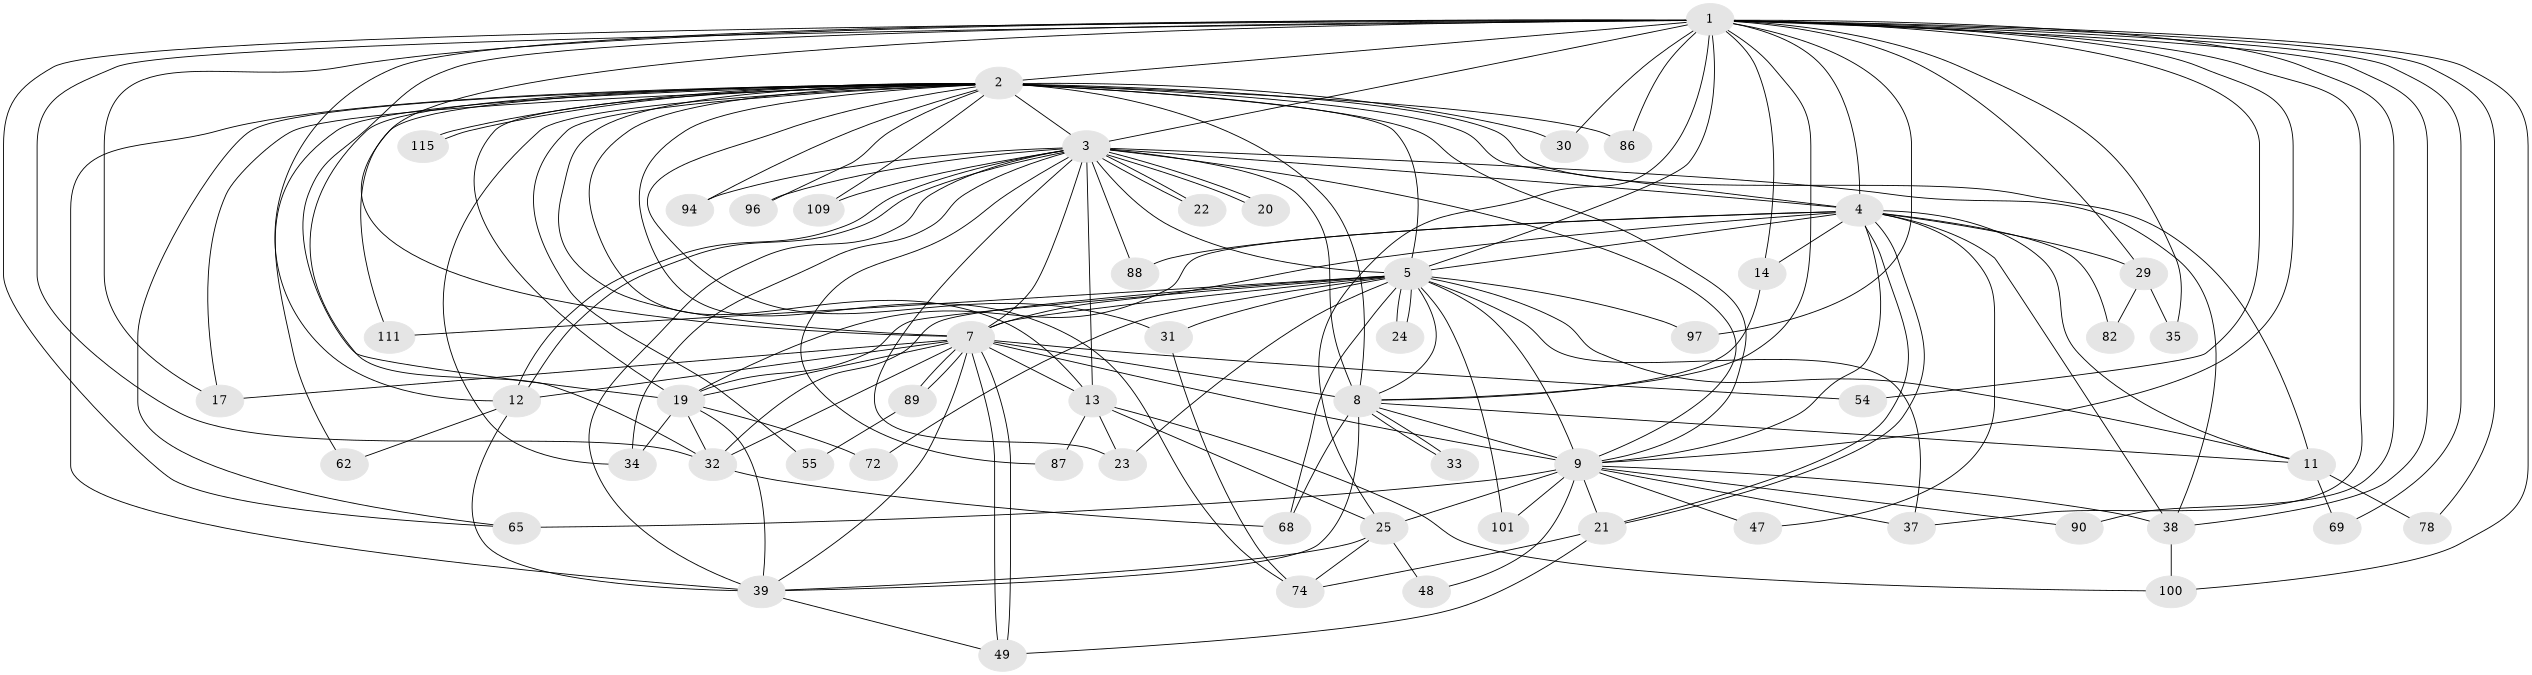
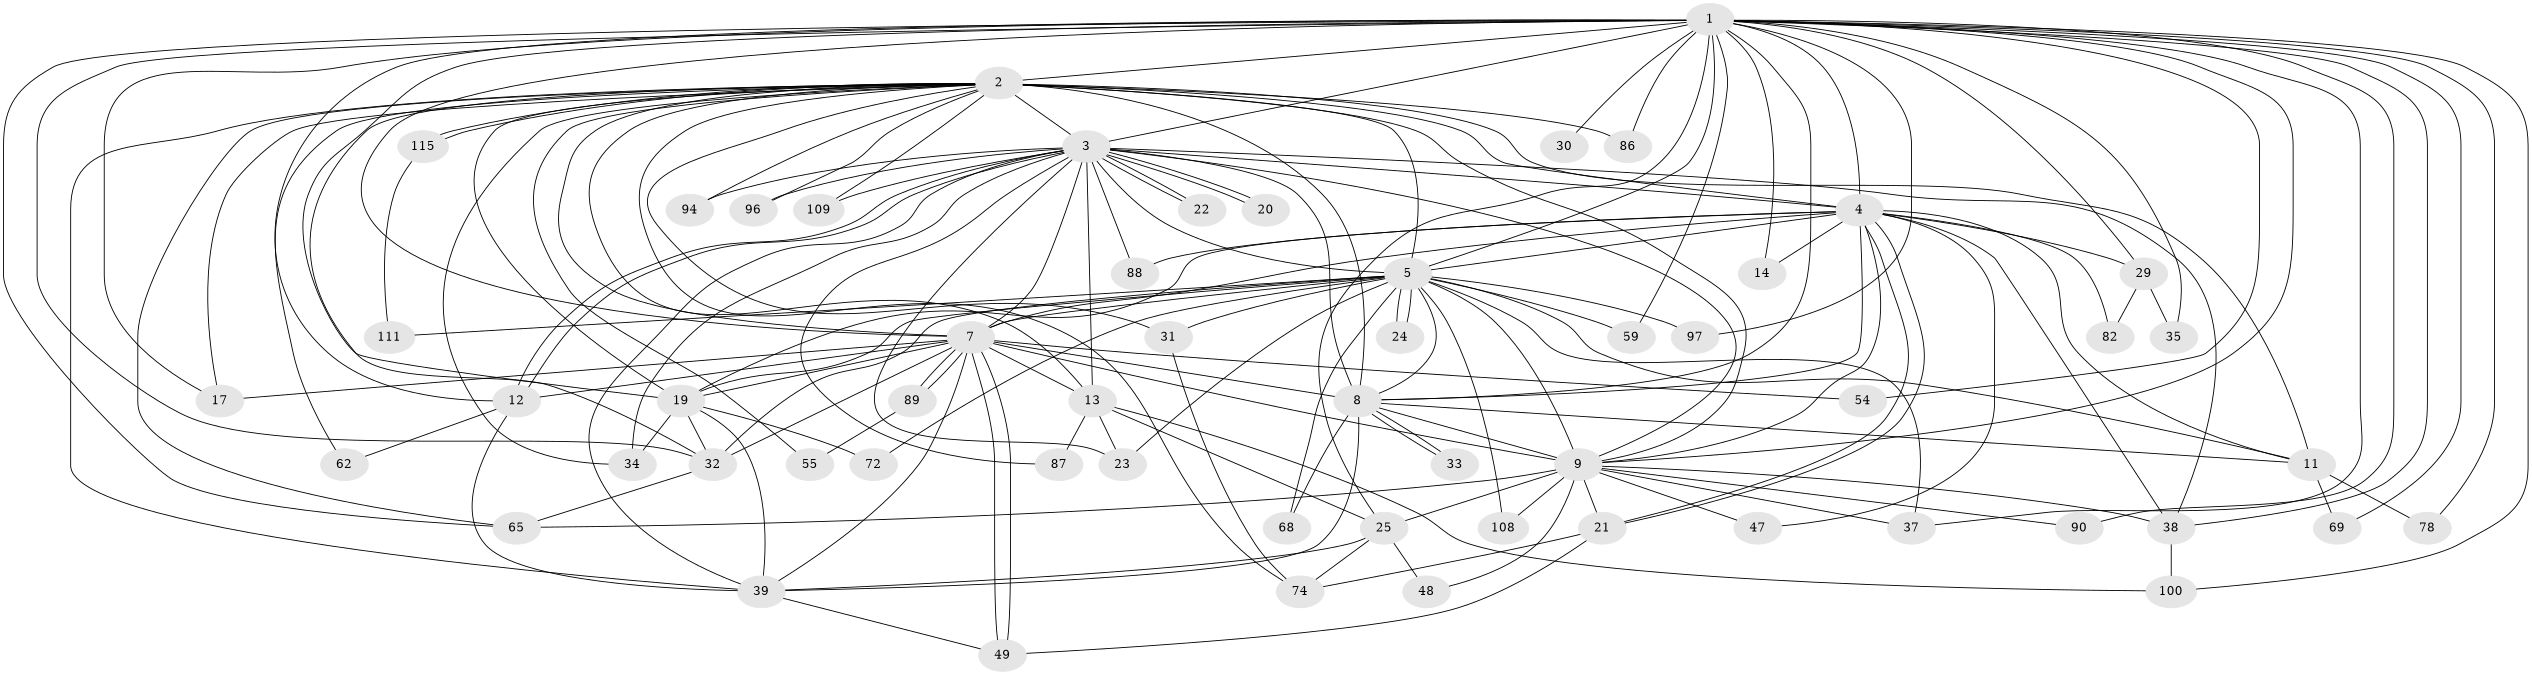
(1286, 94) -> none
(580, 97) -> (385, 247)
none -> (1632, 337)
(1593, 388) -> (1776, 376)
(985, 506) -> (618, 495)
(1503, 528) -> (1503, 528)
